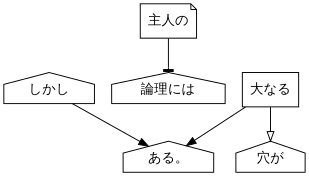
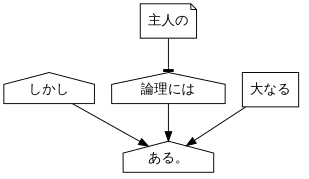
none -> (168, 118)
(271, 158) -> none
